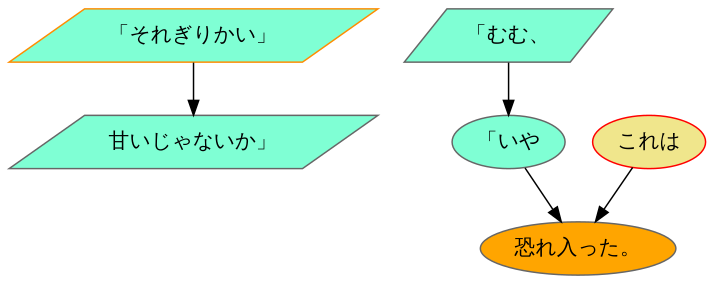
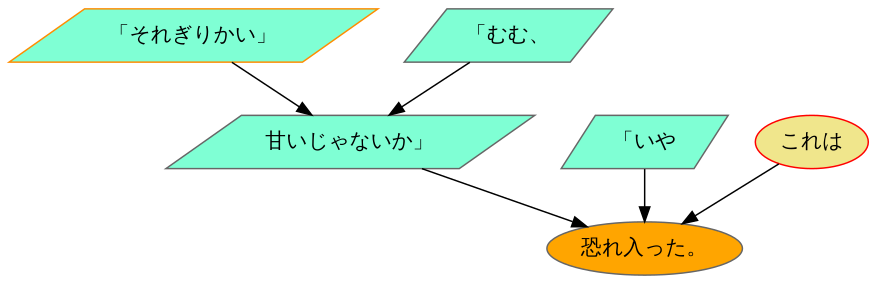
(509, 81) -> (436, 85)
(509, 142) -> (645, 142)
none -> (497, 195)
